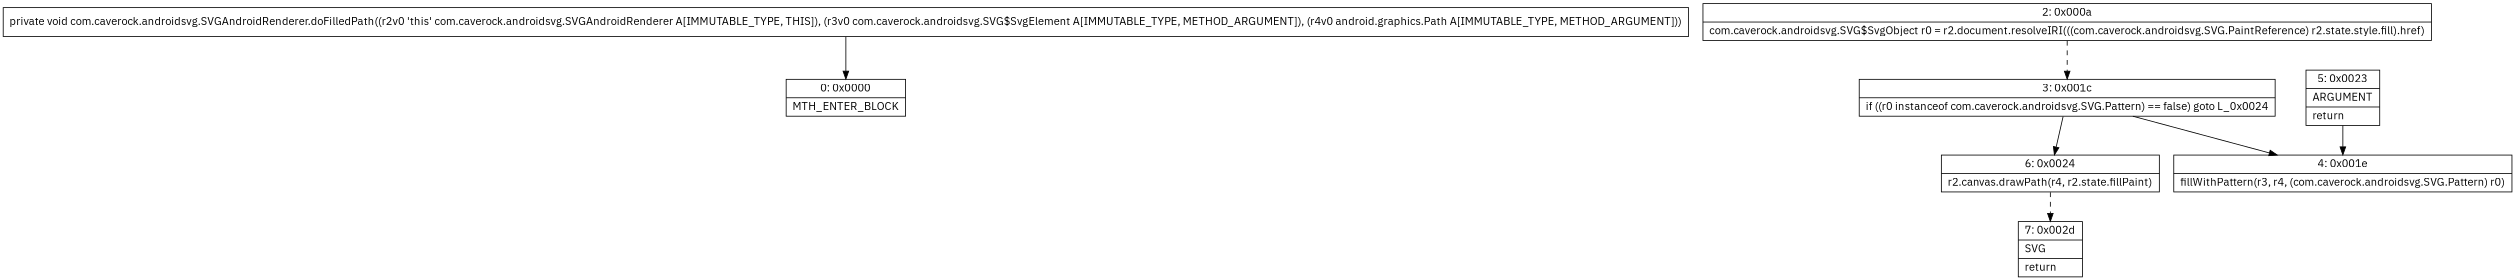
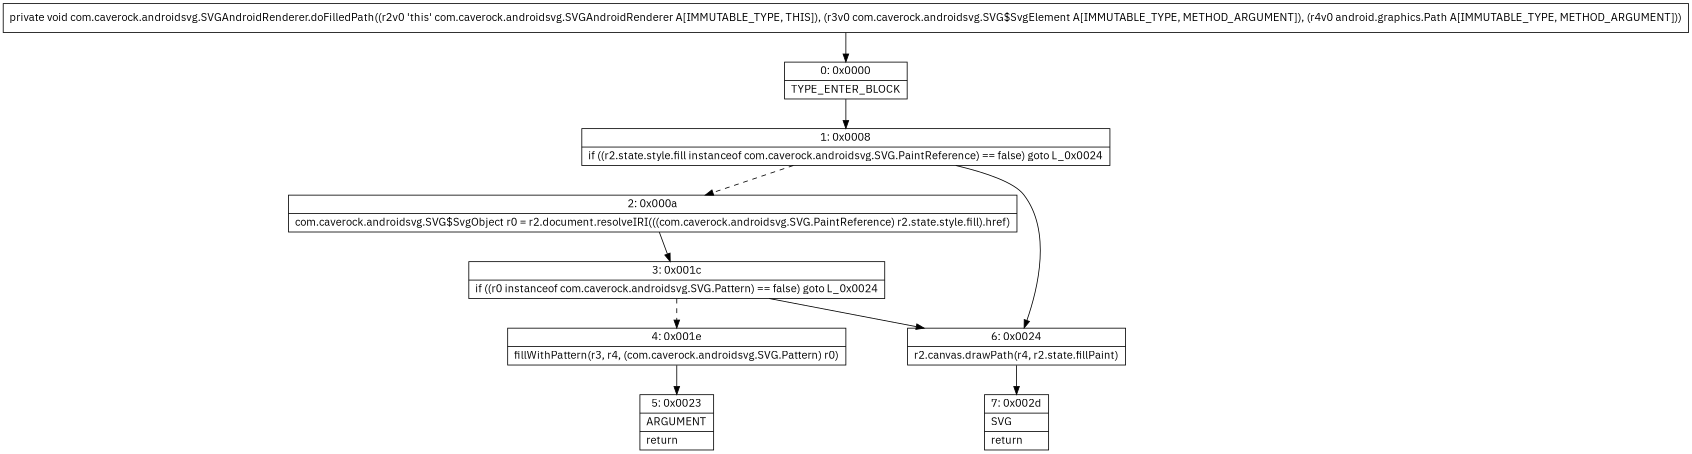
(2067, 56) -> (663, 243)
(846, 107) -> (846, 89)
(2201, 135) -> (677, 309)
(2343, 136) -> (677, 376)
none -> (846, 147)
(2050, 203) -> (1017, 376)
